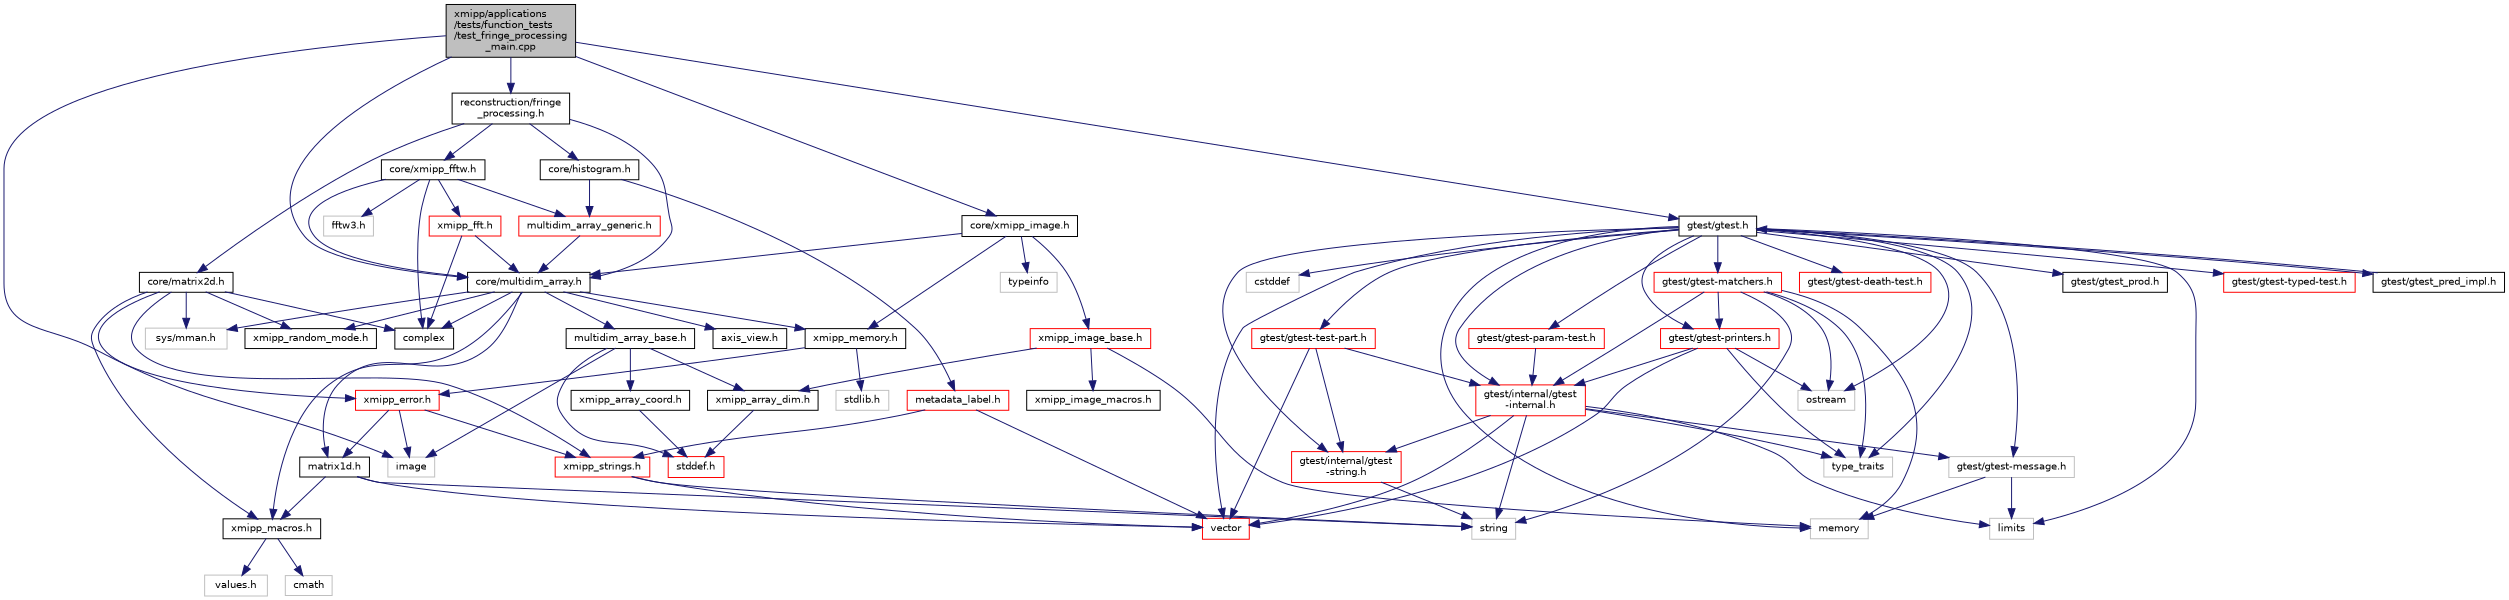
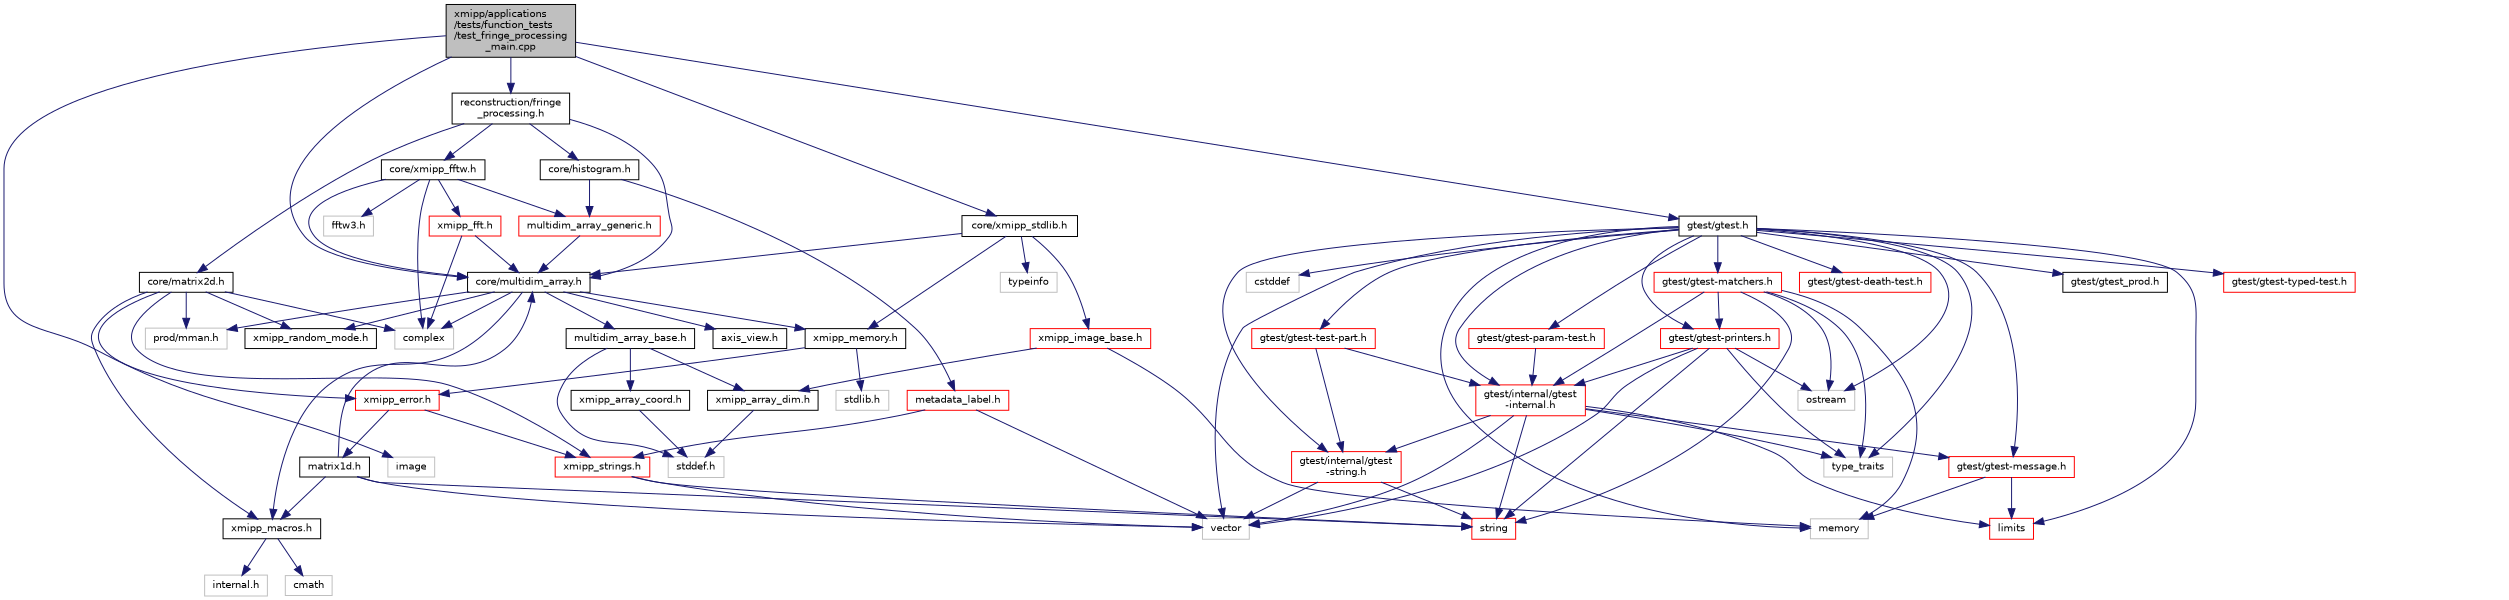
(1020, 226) -> (1020, 226)
(2439, 282) -> none
(186, 339) -> (186, 339)
(424, 339) -> (424, 339)
(441, 366) -> (440, 365)
(525, 400) -> none
(1093, 400) -> none
(403, 429) -> none
(1272, 429) -> (1286, 498)
none -> (1611, 430)
(696, 467) -> (696, 467)
(2012, 467) -> (2012, 467)
(1226, 529) -> (1226, 529)
(1494, 529) -> (1494, 529)
(2012, 529) -> (2012, 529)
(236, 586) -> (236, 586)
